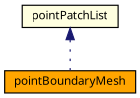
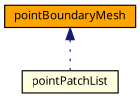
(70, 55) -> (70, 55)
